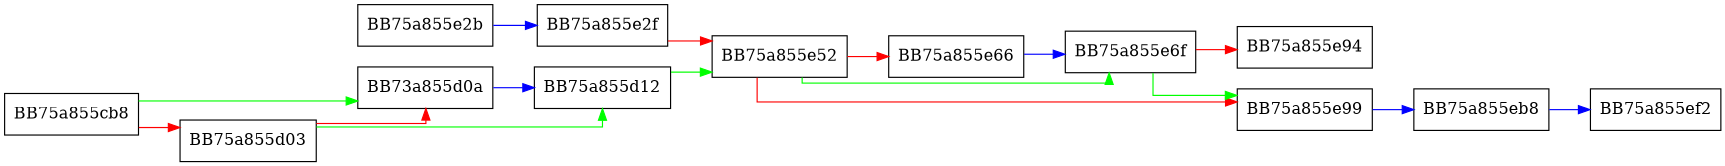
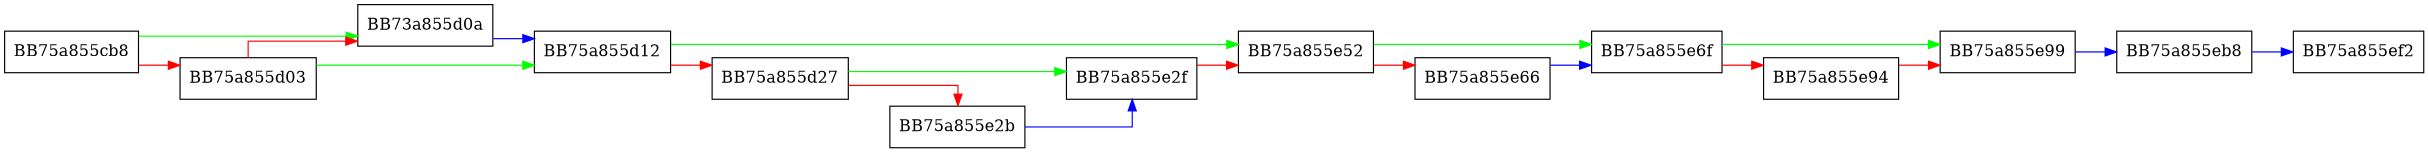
none -> (780, 78)
(979, 102) -> (1914, 65)
